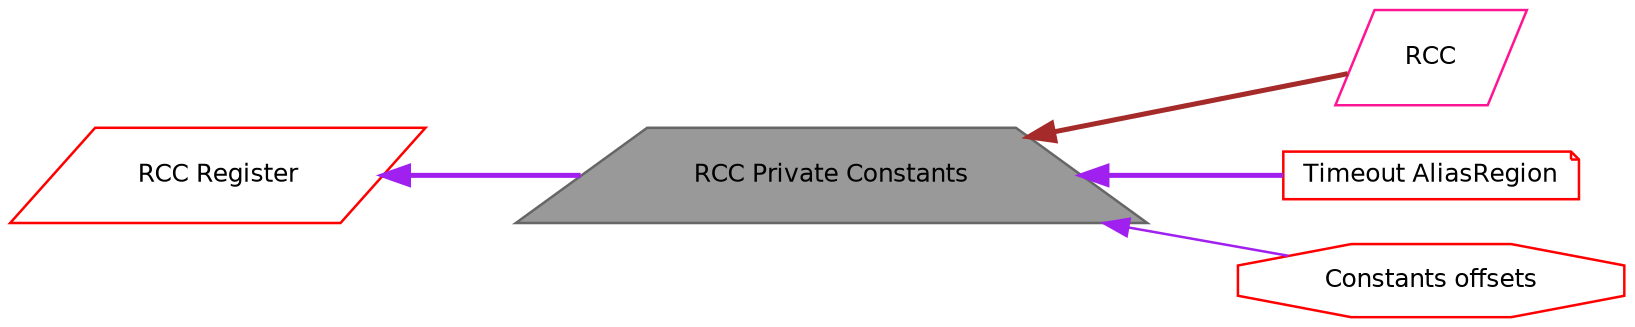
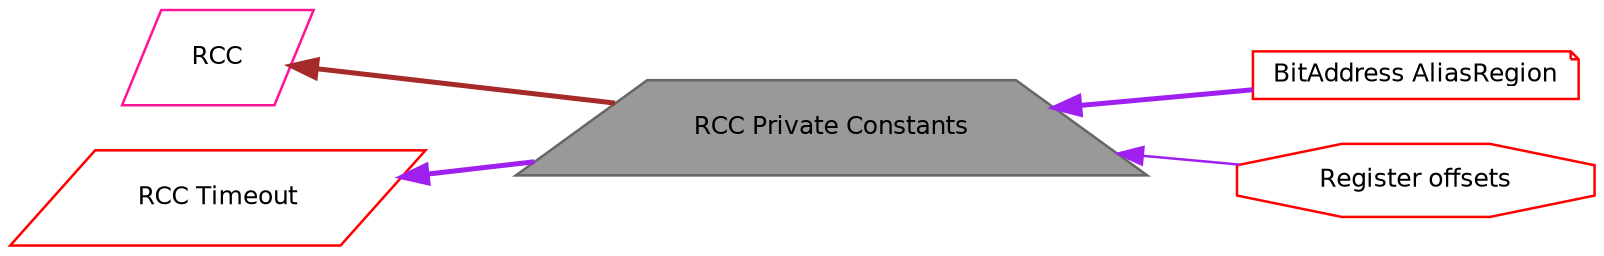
(1201, 103) -> (466, 86)
(218, 175) -> (218, 198)
(1431, 175) -> (1416, 75)
(1431, 281) -> (1416, 180)
